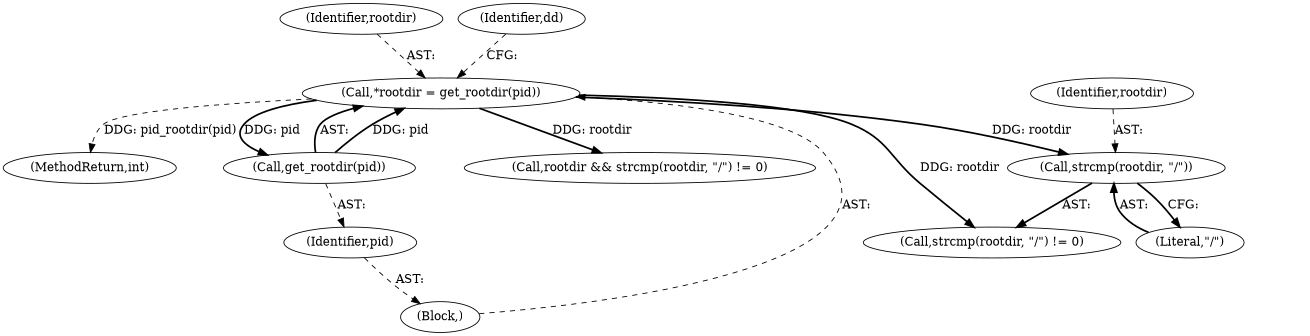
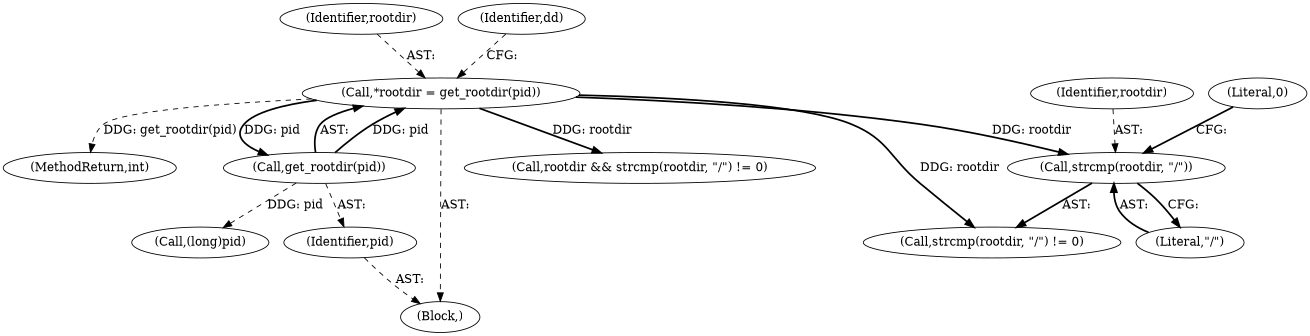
none -> (1258, 93)
(170, 131) -> (170, 131)
(813, 236) -> (441, 201)
none -> (200, 243)
